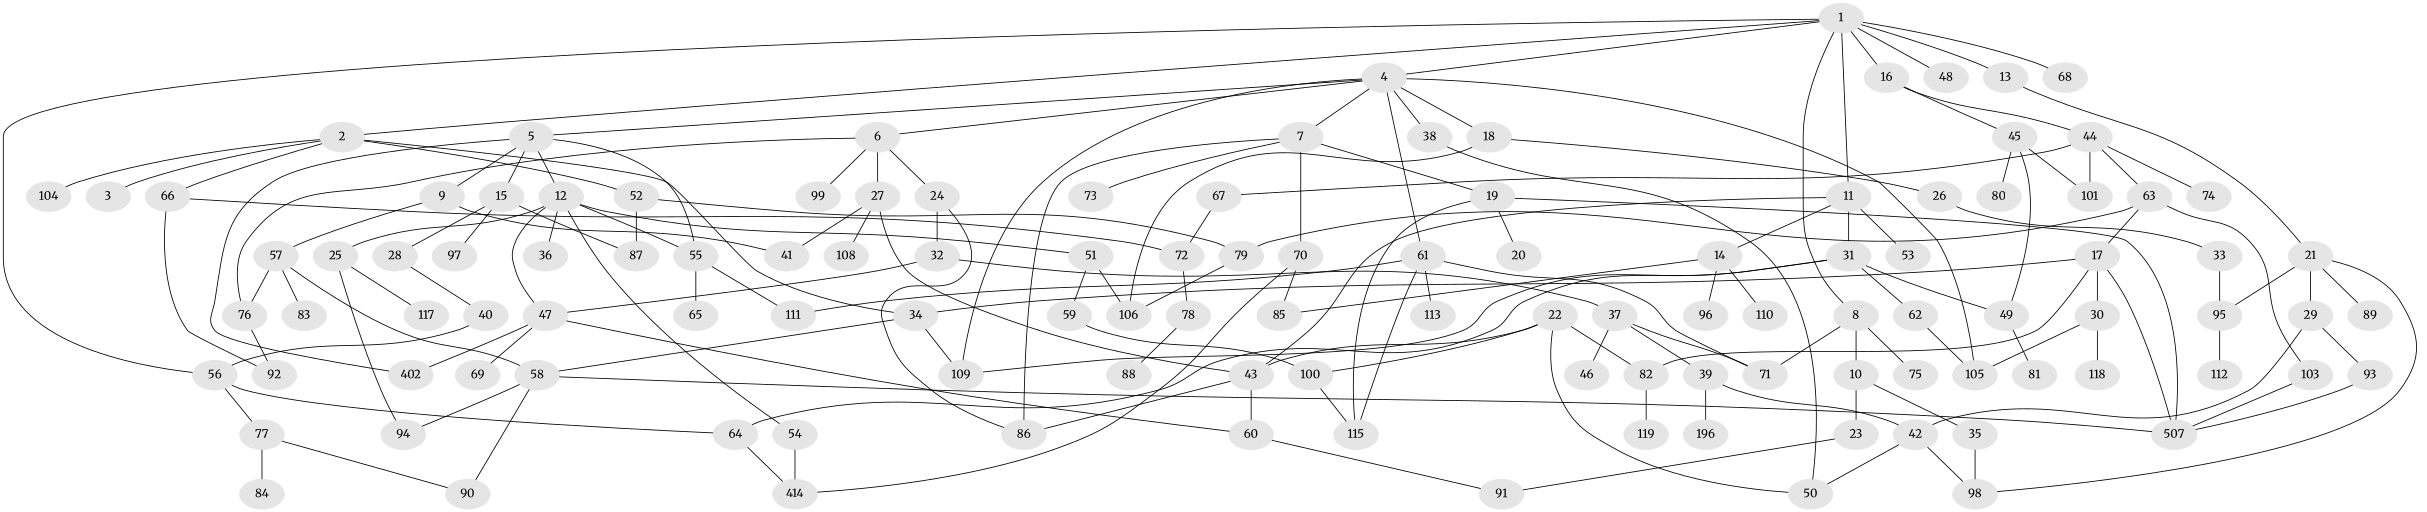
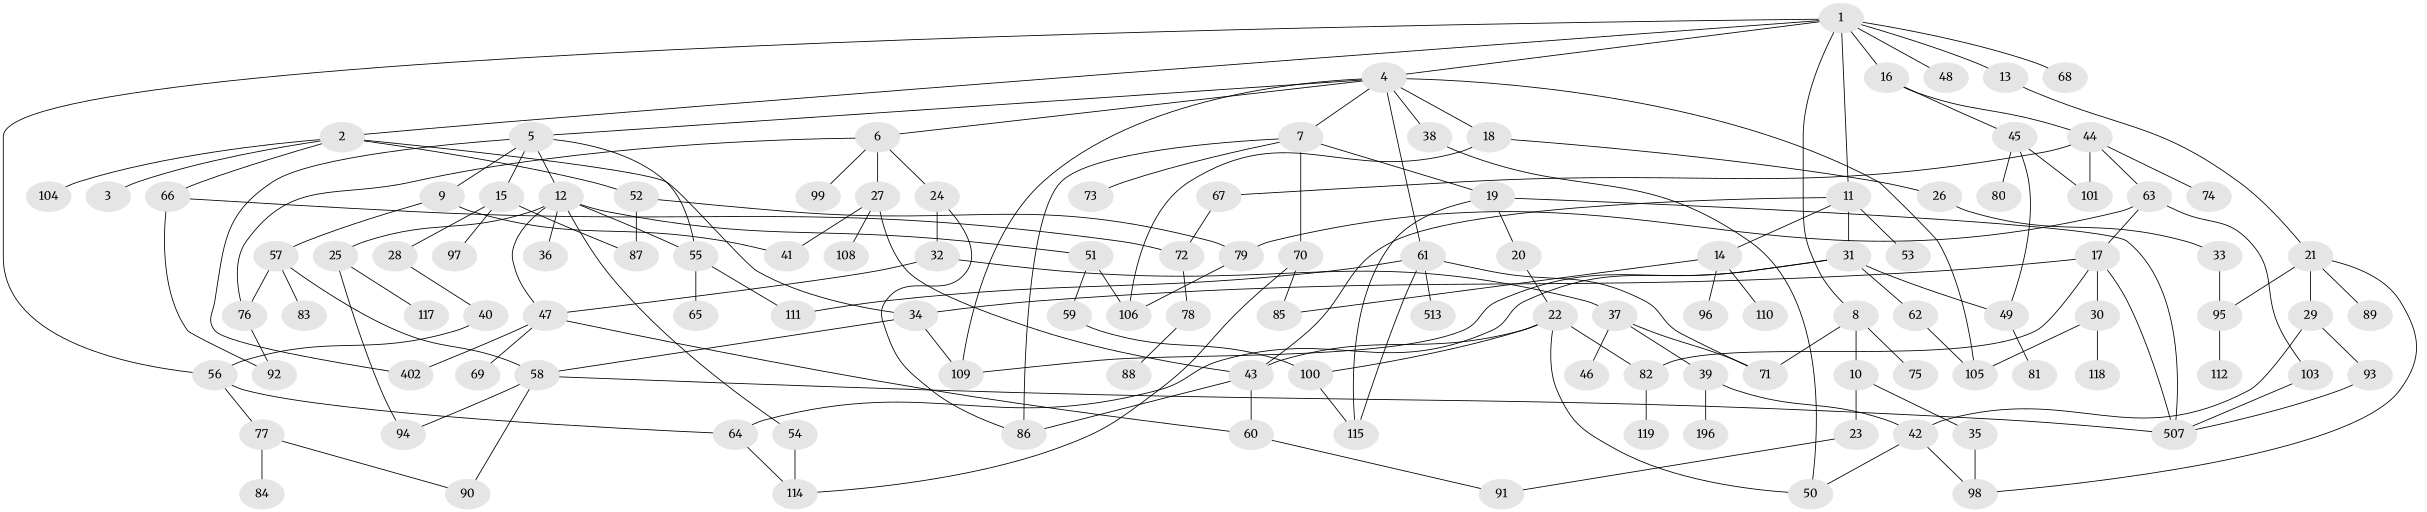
none -> (1537, 286)
(1433, 316) -> (1433, 316)
(795, 494) -> (795, 494)
